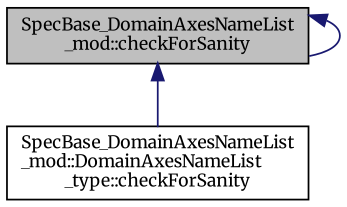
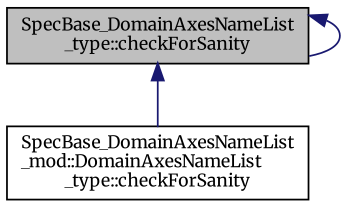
(158, 36) -> (158, 36)
